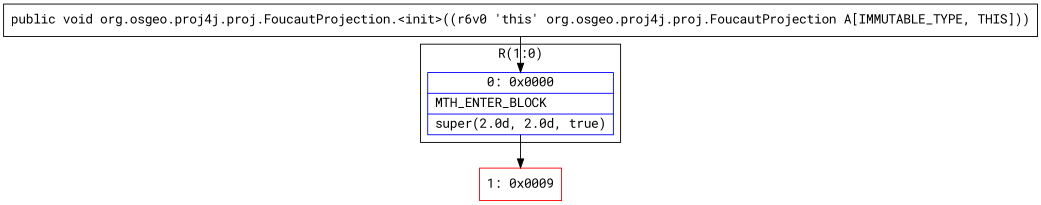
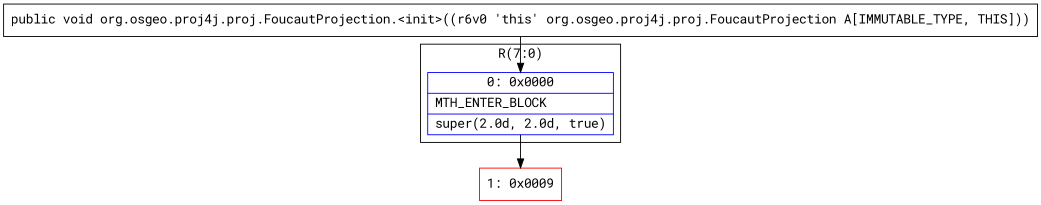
(521, 55) -> (521, 55)
